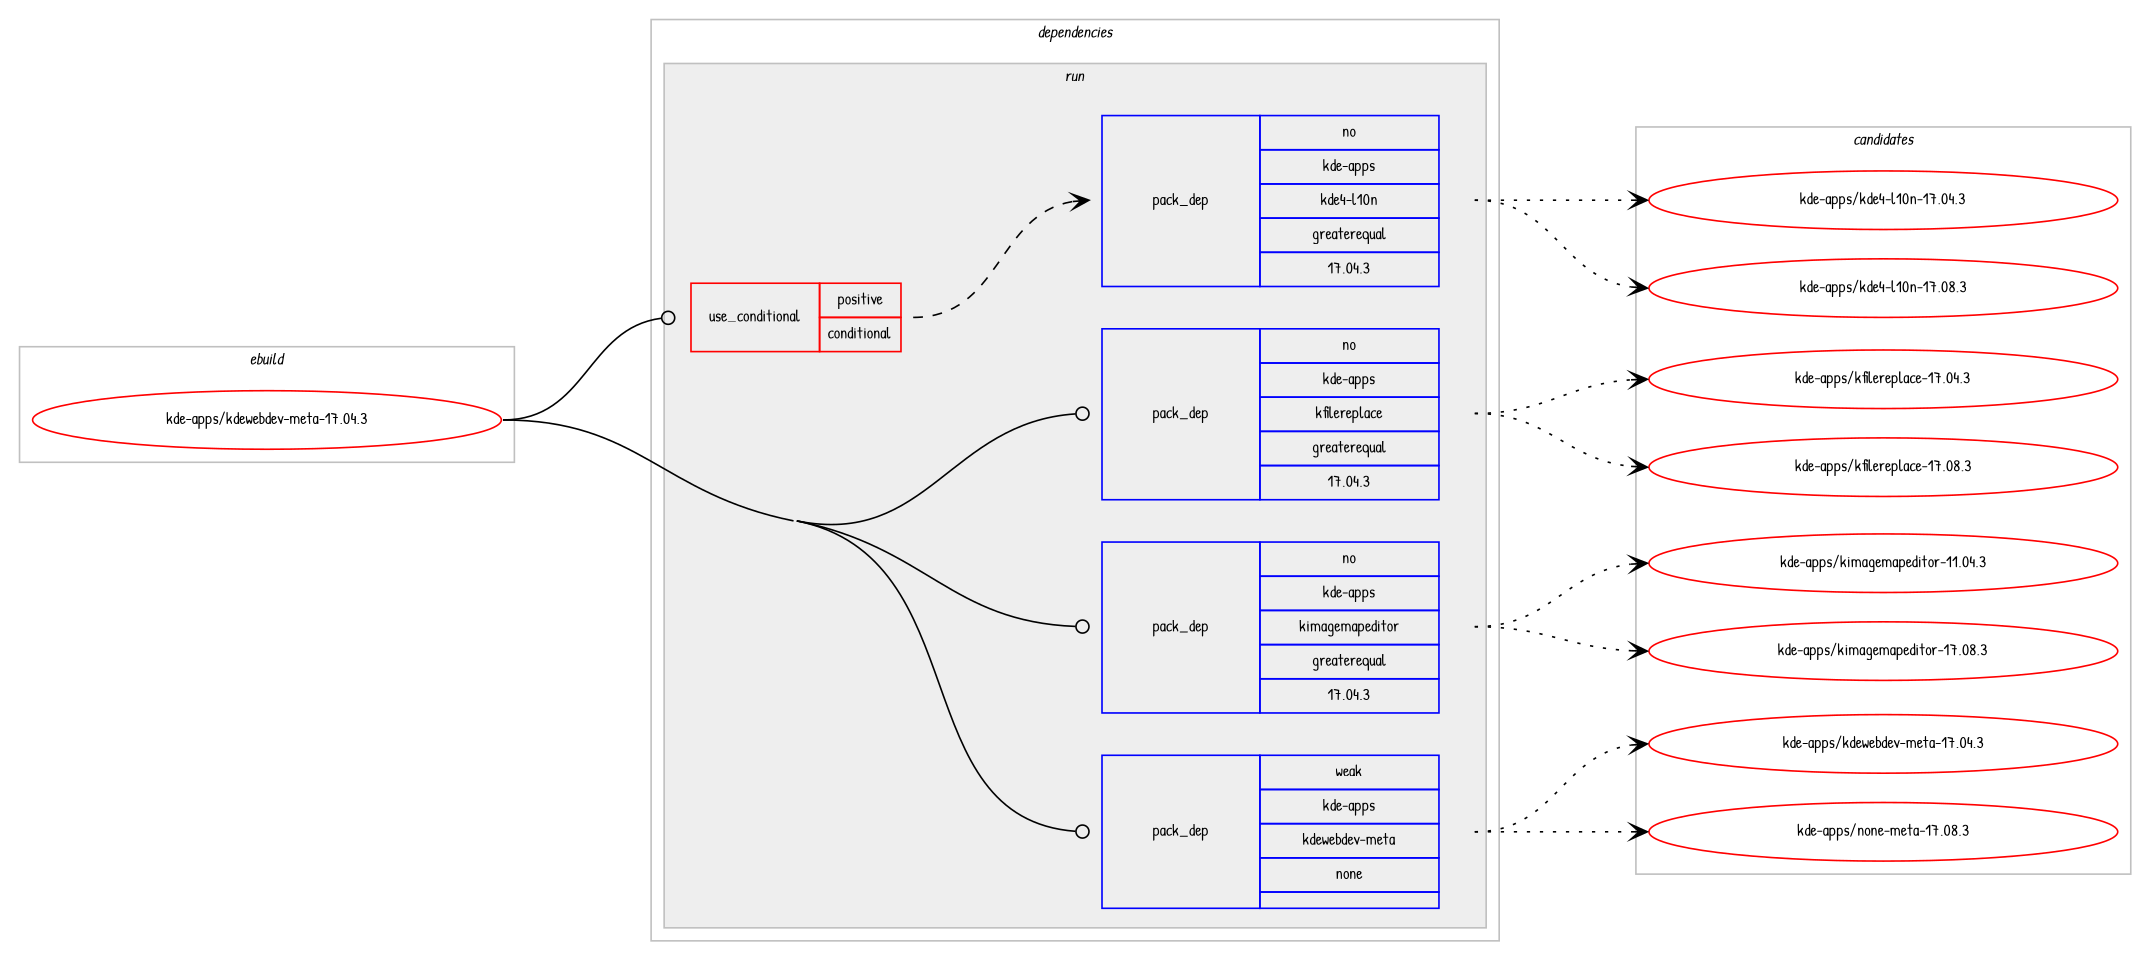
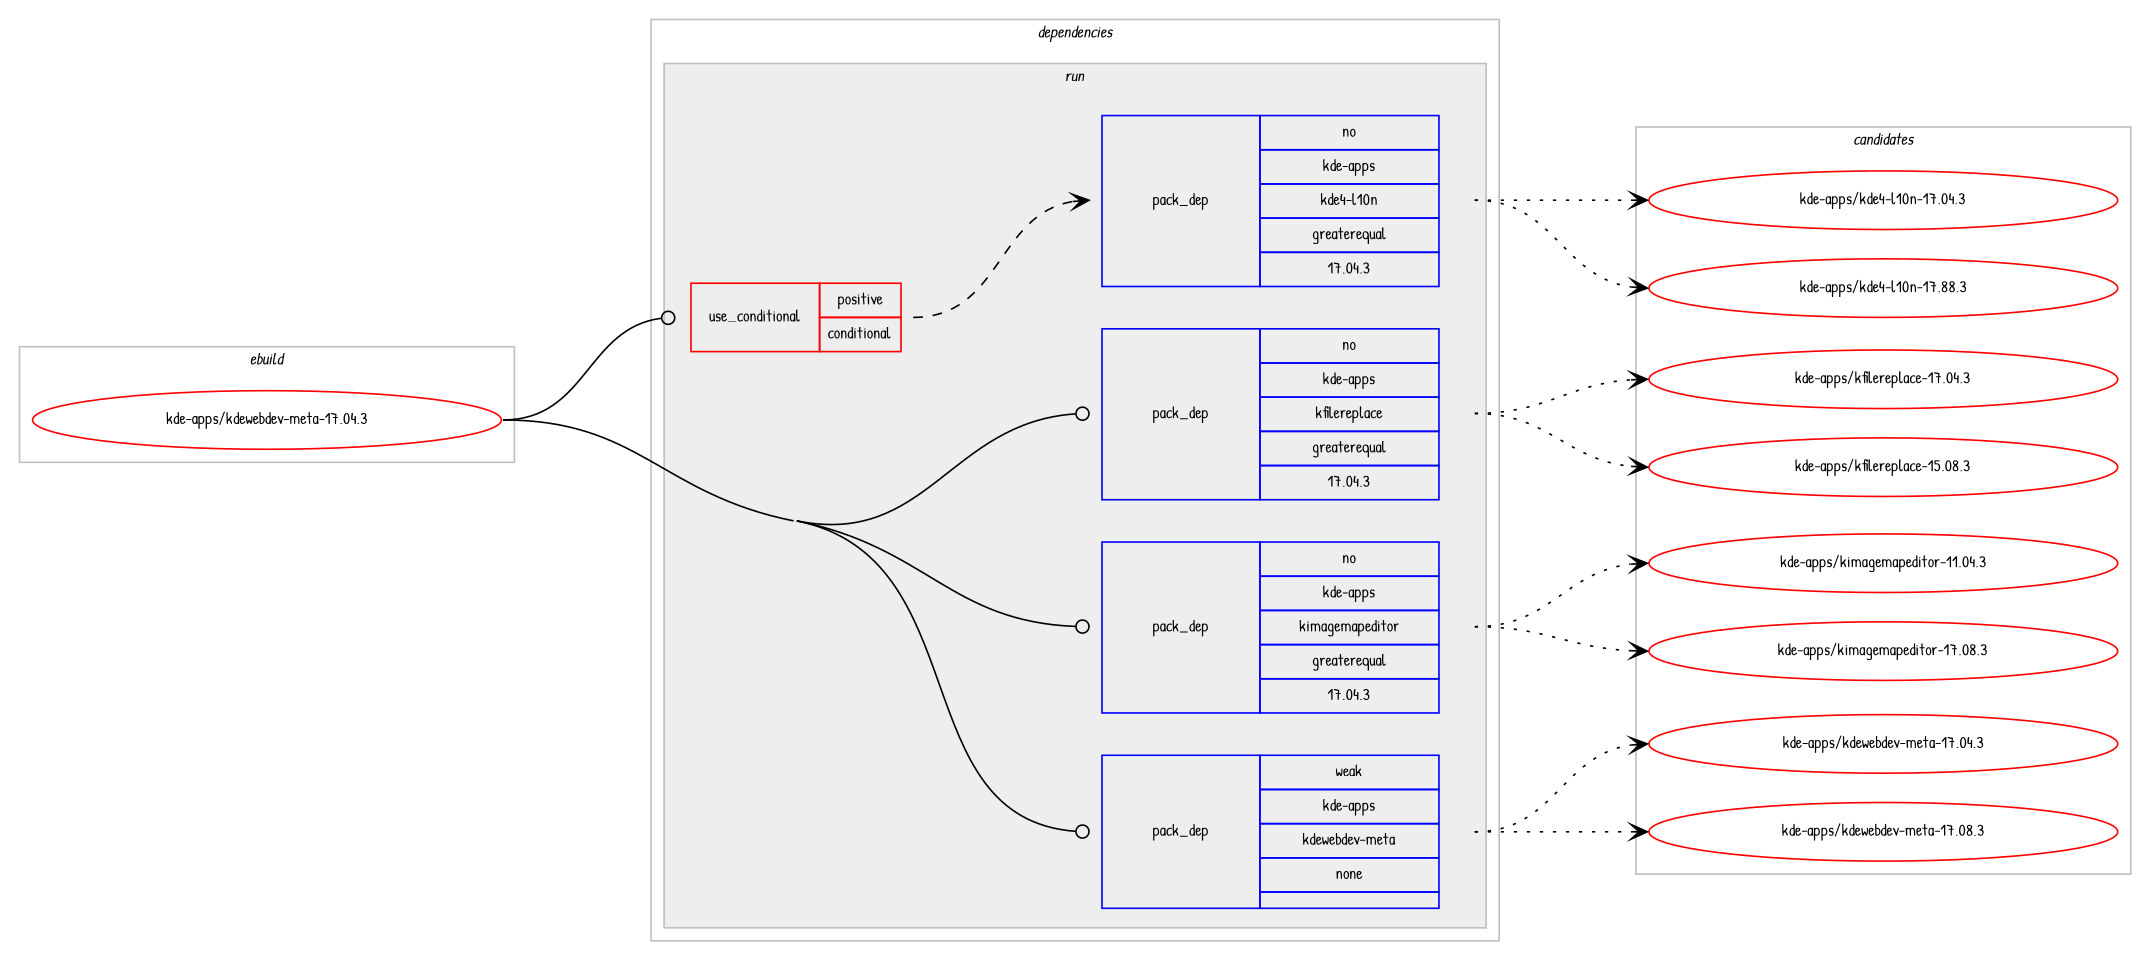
(1883, 288) -> (1883, 288)
(1883, 467) -> (1883, 467)
(1883, 832) -> (1883, 832)
